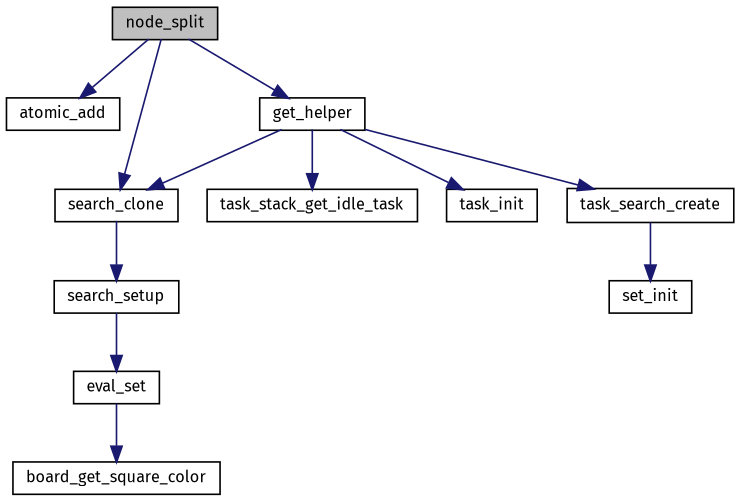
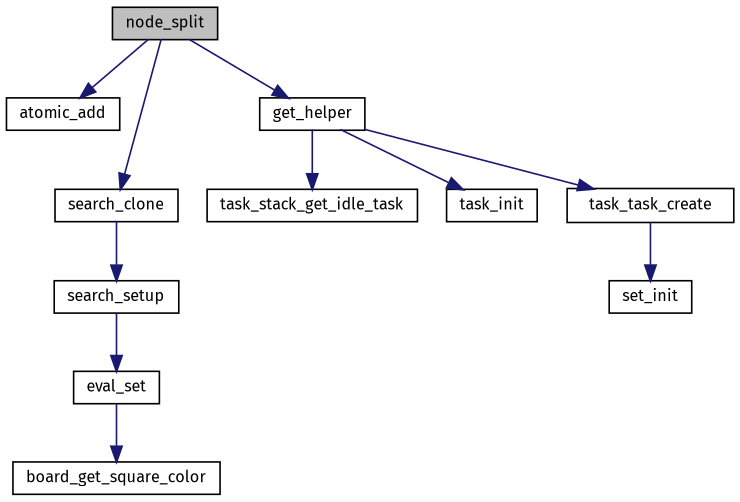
(222, 156) -> none
(650, 205) -> (650, 205)
